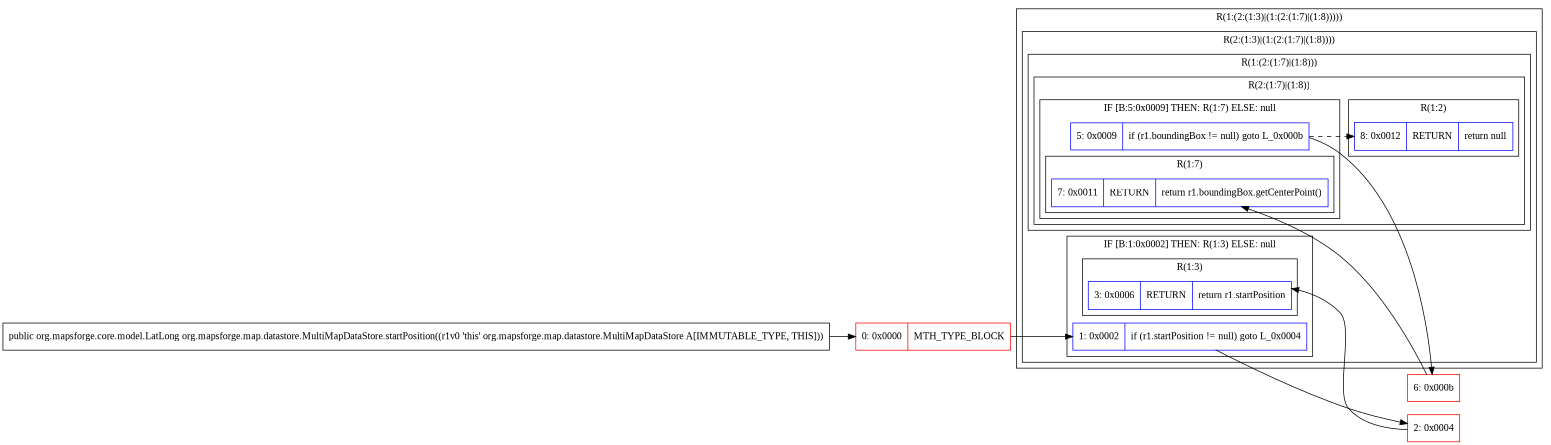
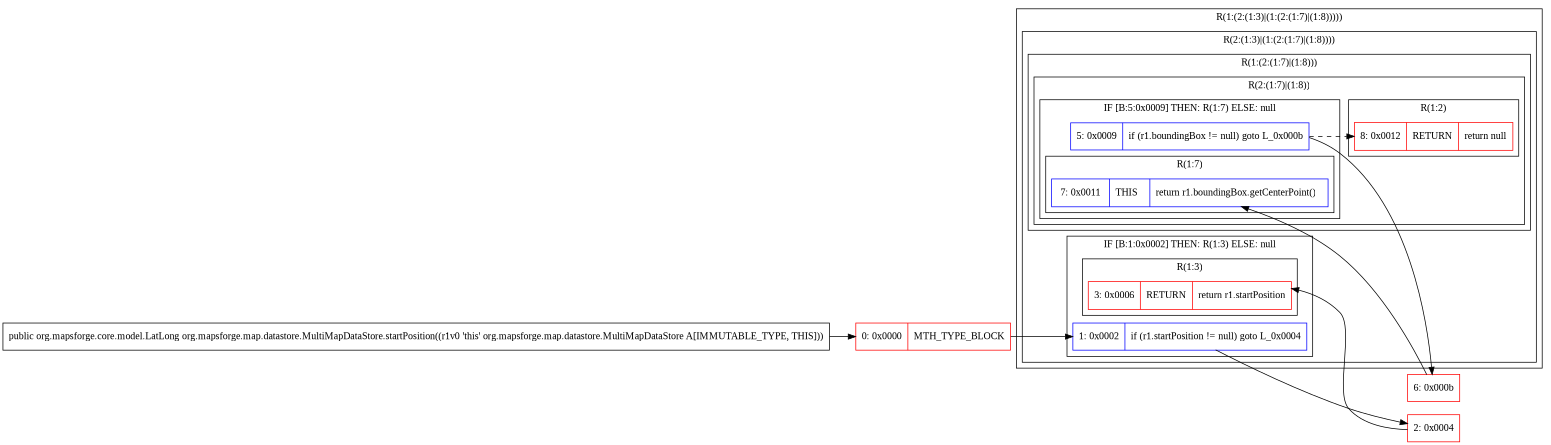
(1434, 136) -> (1434, 136)
(1130, 192) -> (1127, 192)
(1190, 296) -> (1190, 296)
